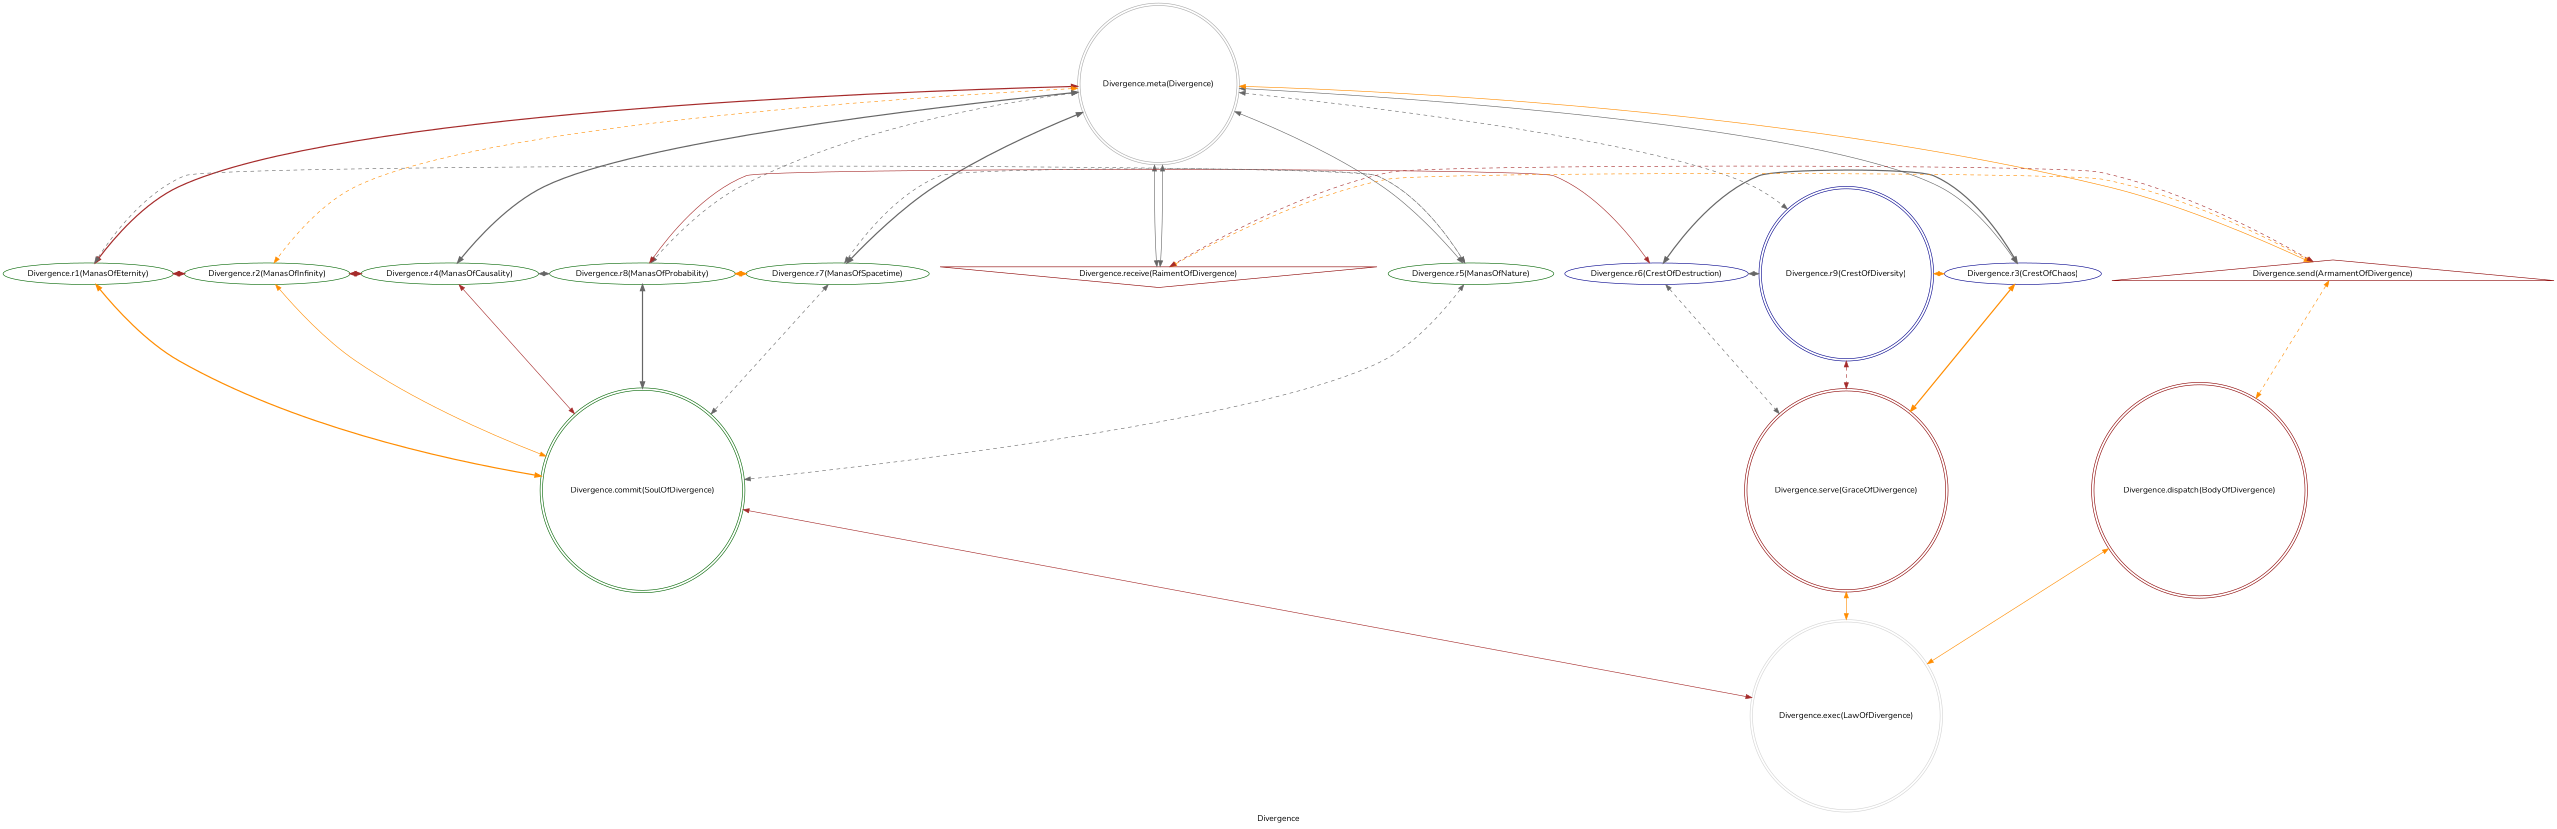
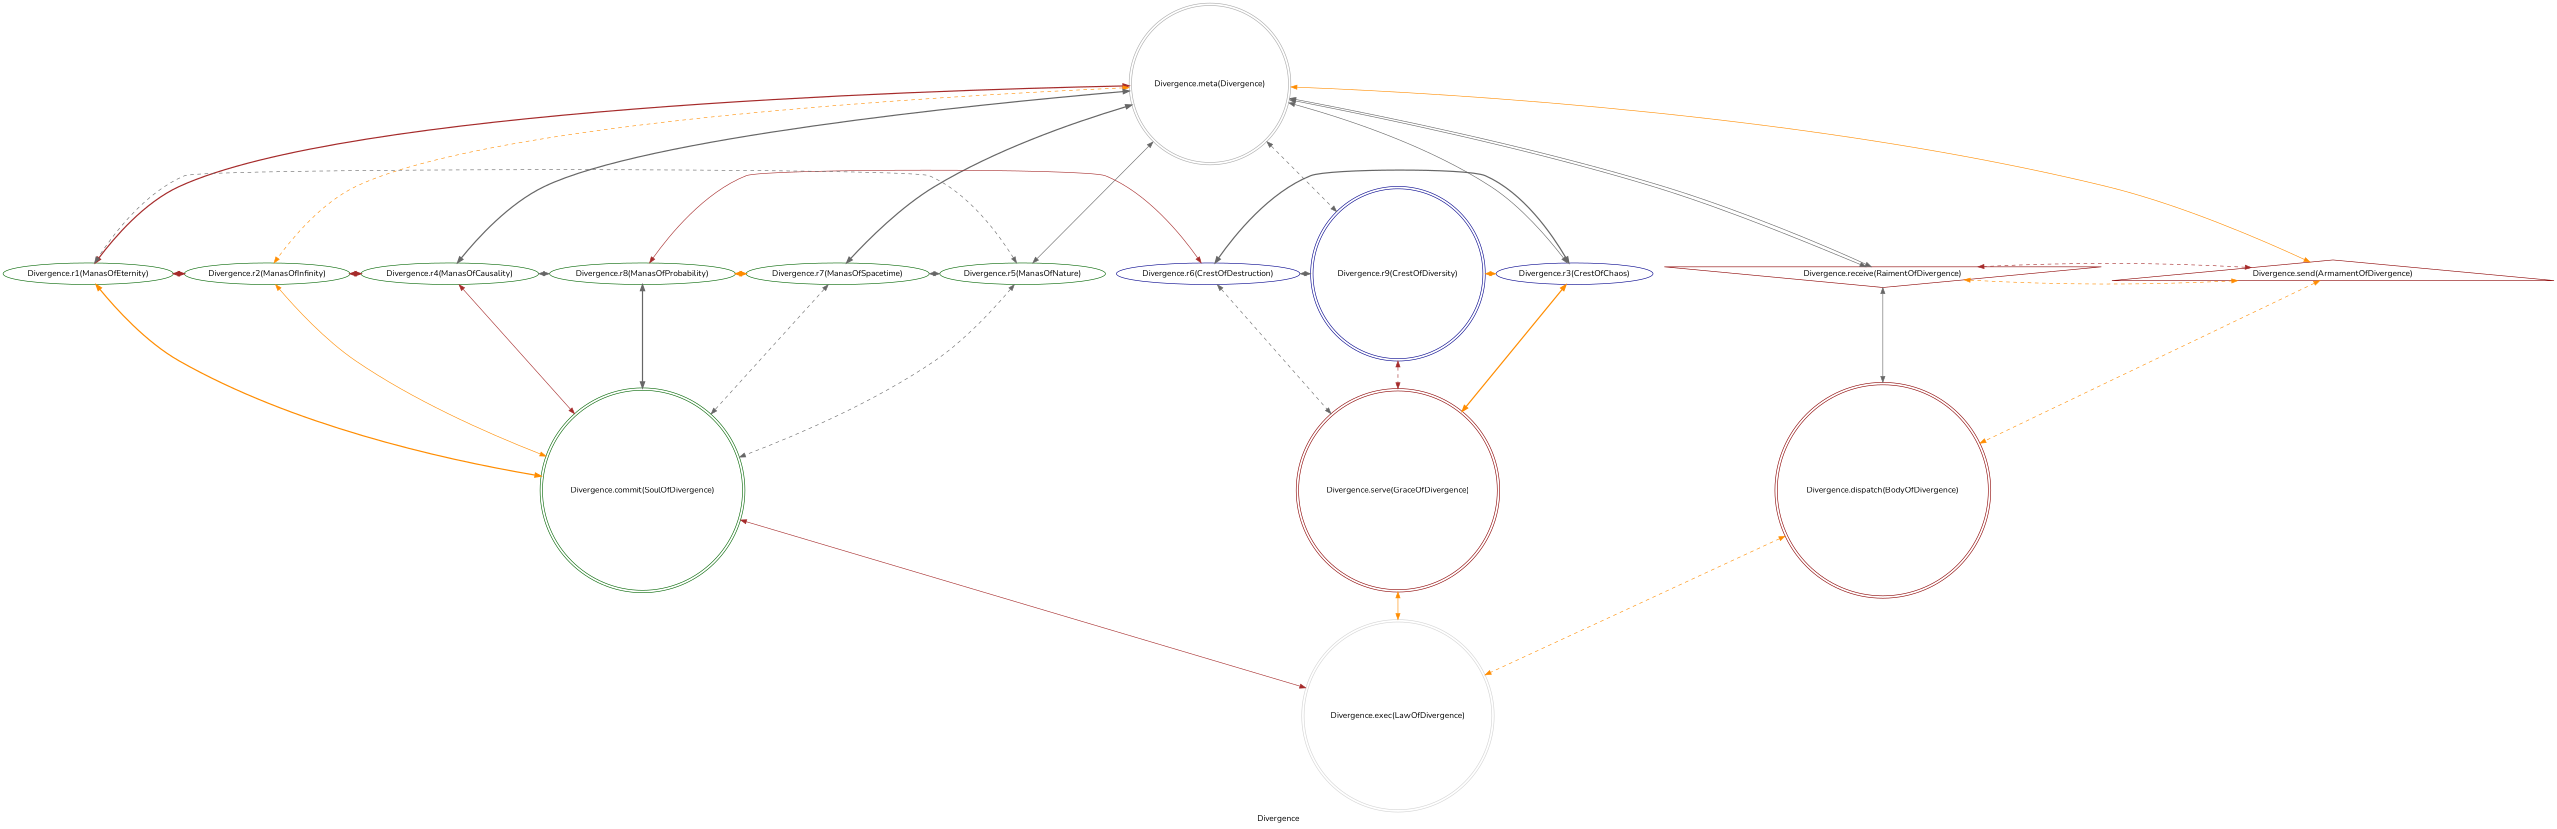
(849, 142) -> none
none -> (1883, 335)
(2018, 606) -> (1635, 606)
